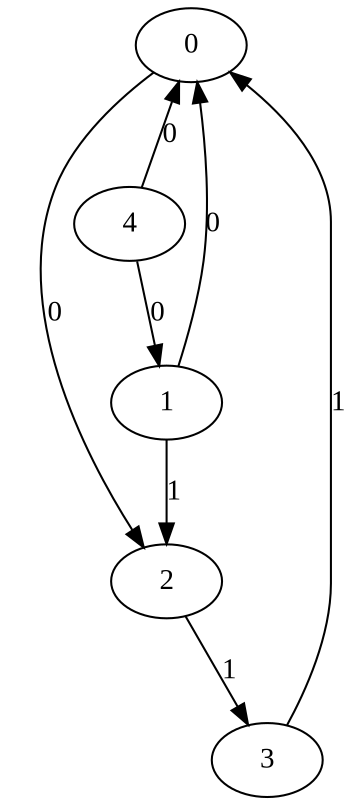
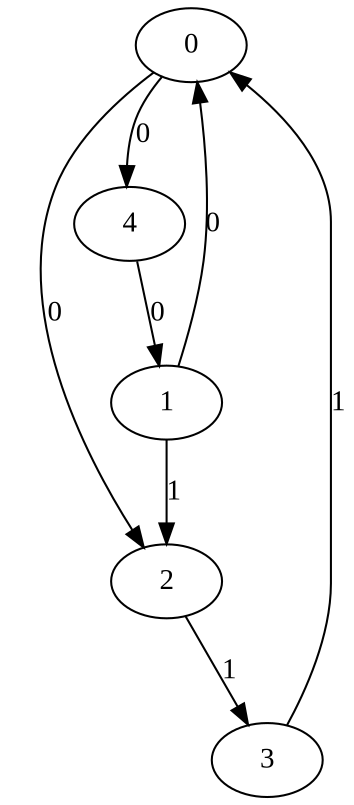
(157, 145) -> (136, 118)
